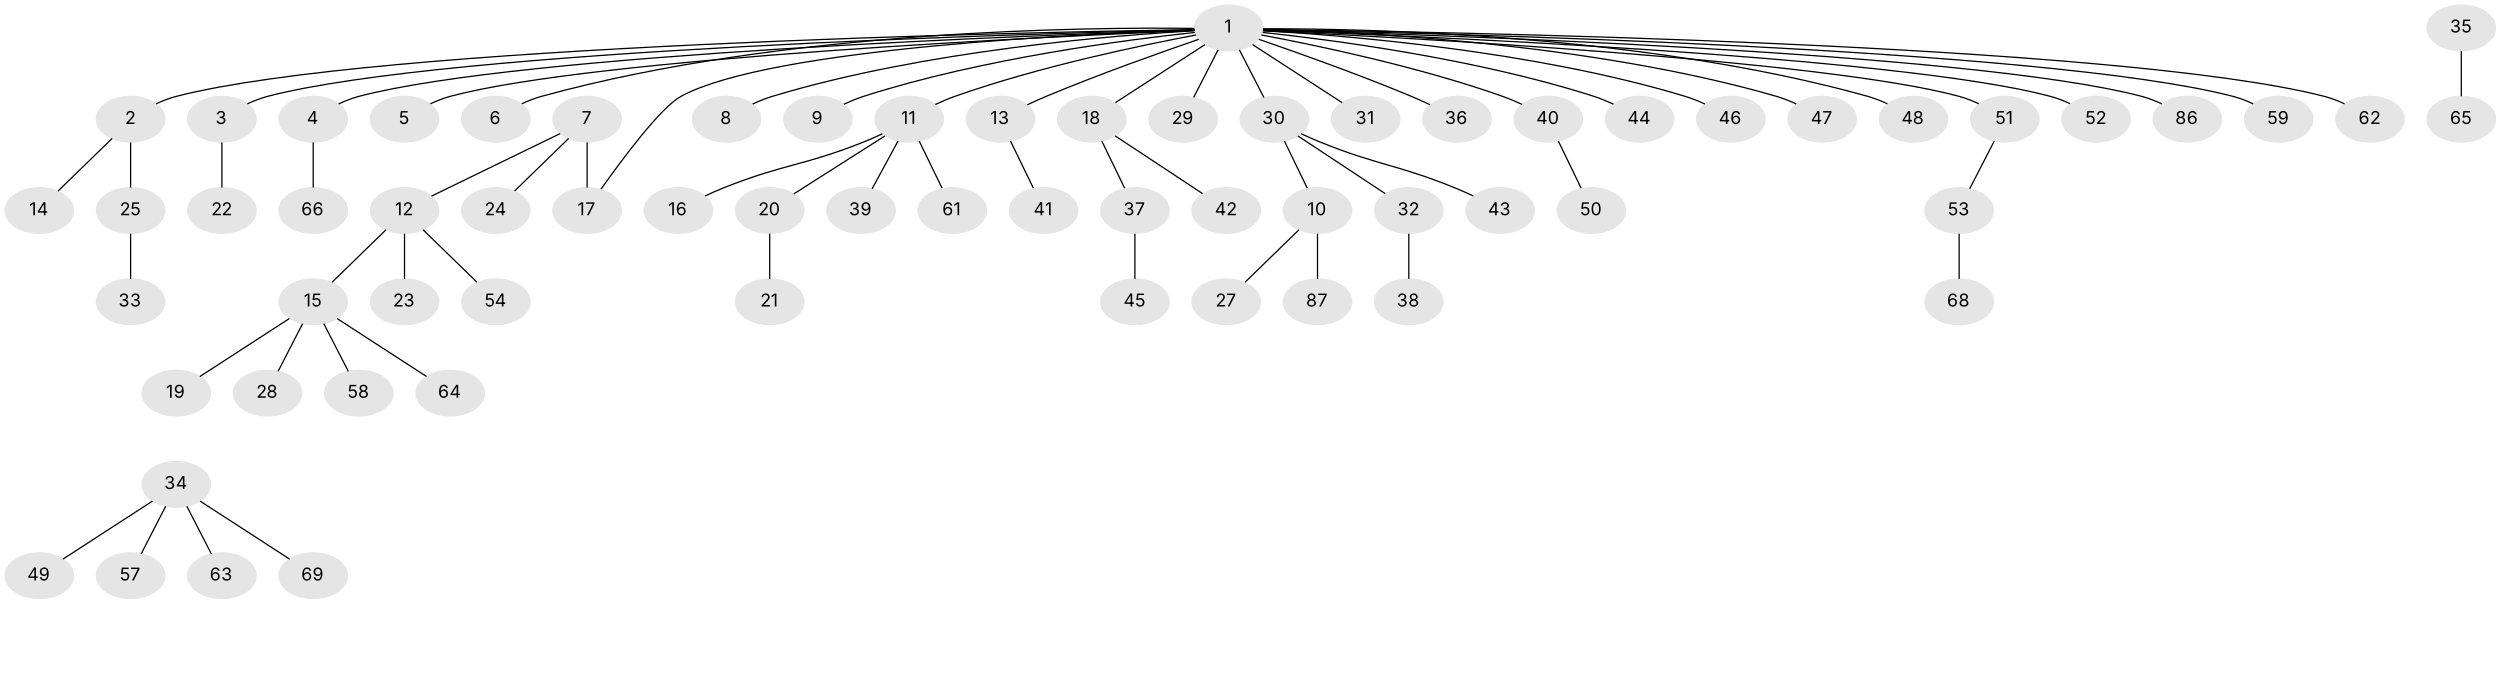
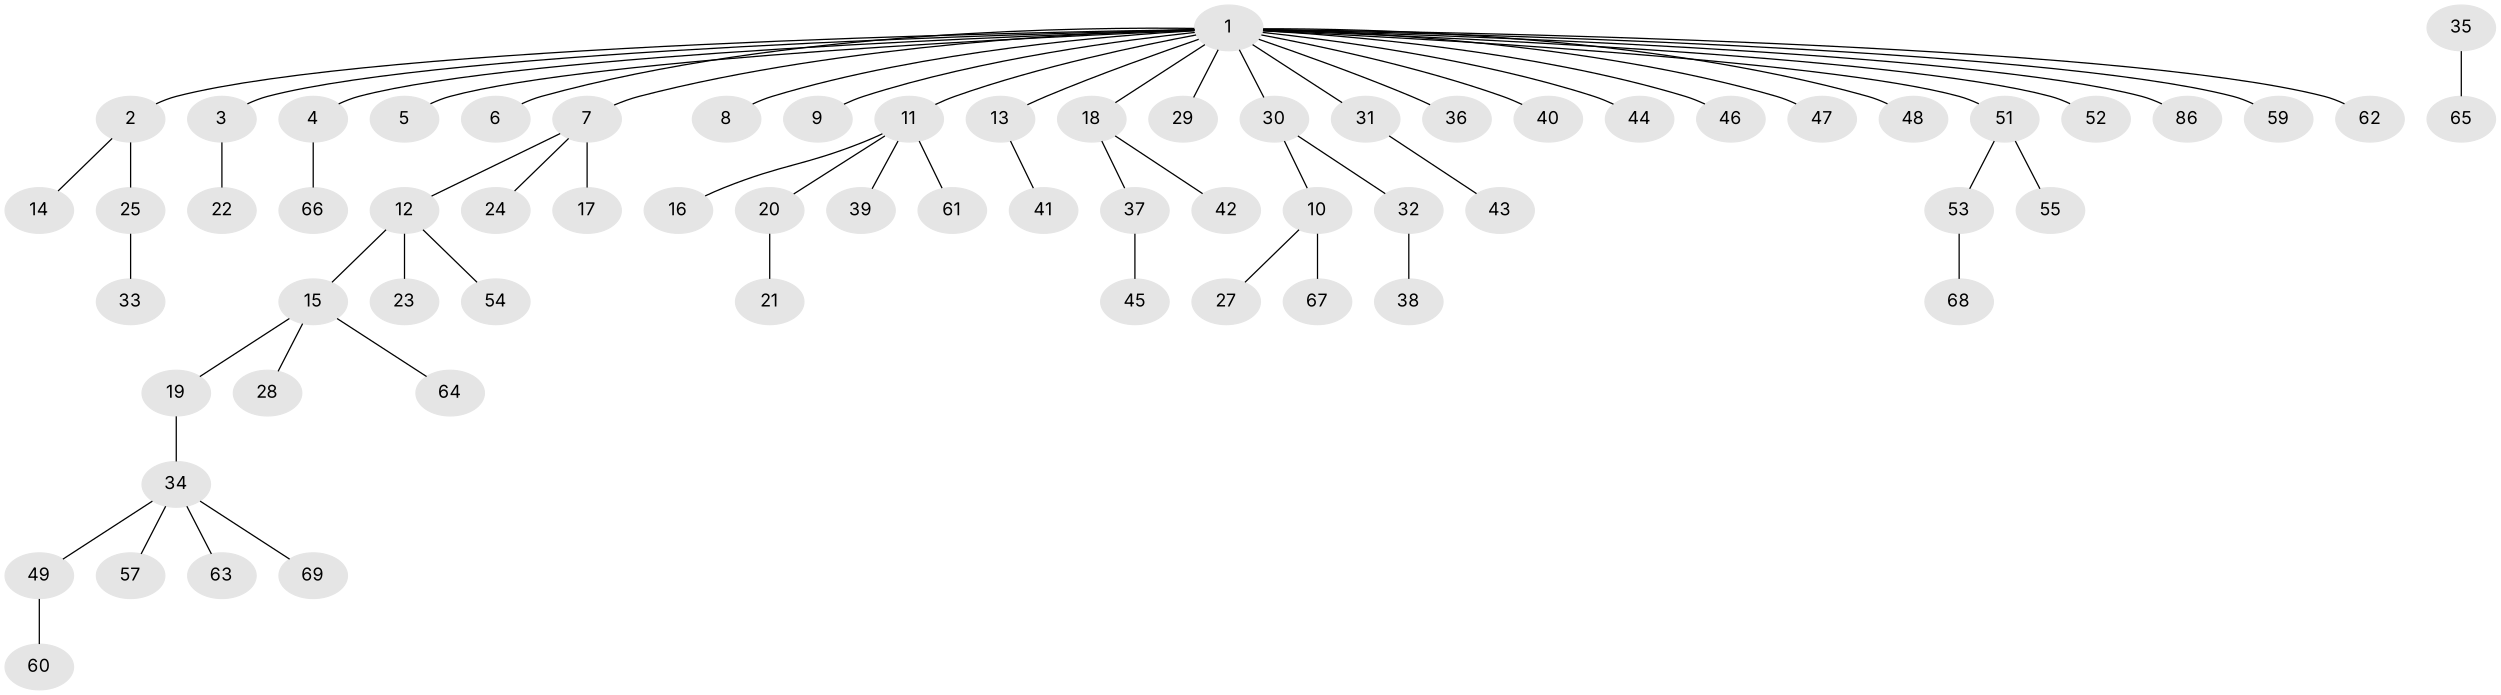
(826, 59) -> (844, 58)
(1387, 165) -> (1433, 165)
(1591, 210) -> none
none -> (2050, 210)
(1318, 302) -> (1318, 302)
(359, 393) -> none
none -> (176, 439)
none -> (39, 667)
